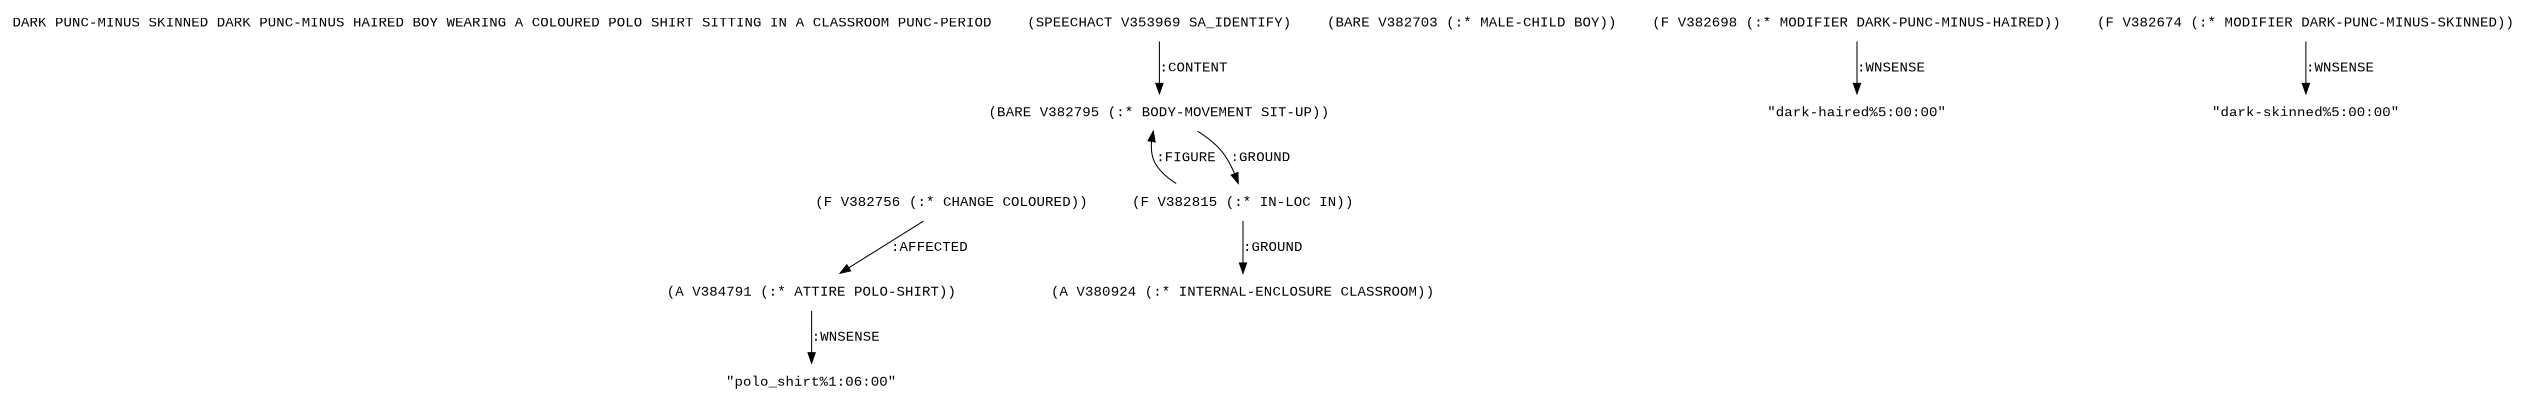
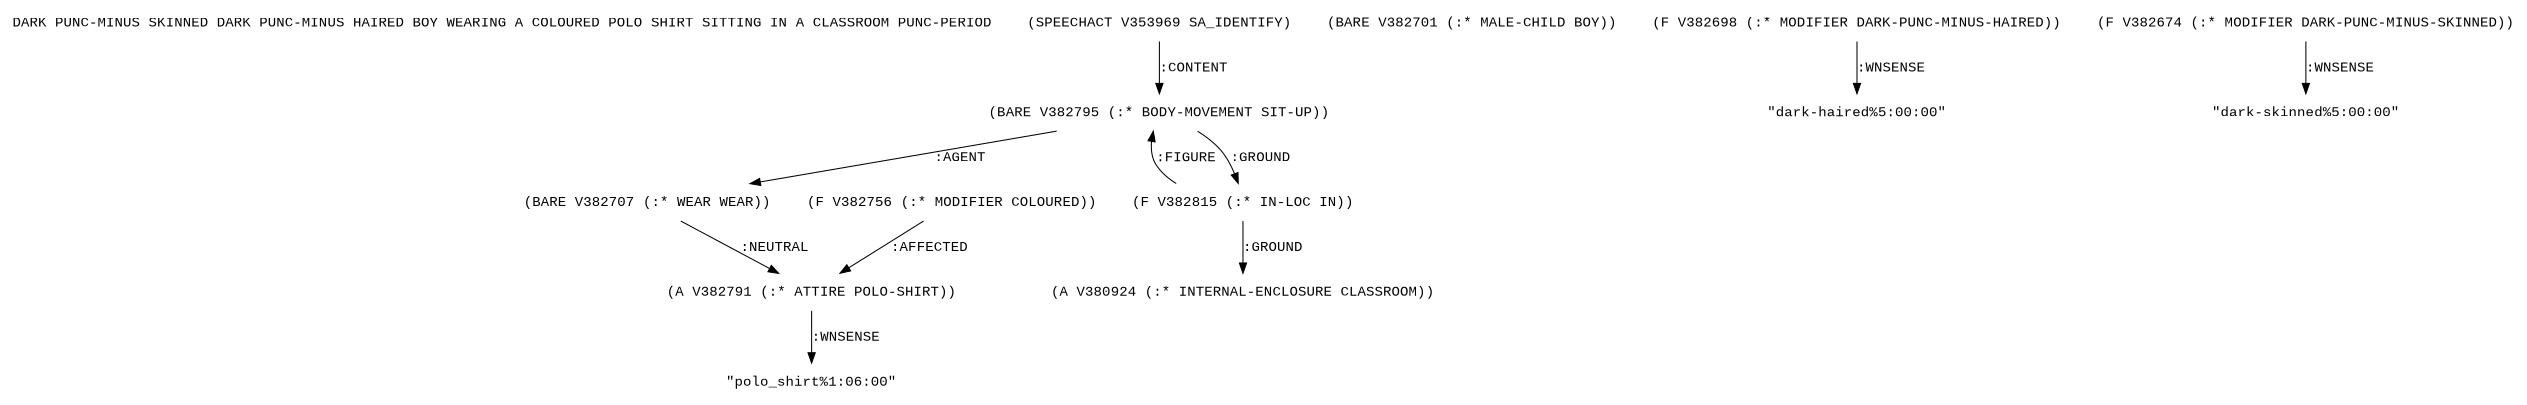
(1472, 23) -> (1472, 23)
none -> (648, 202)
(952, 202) -> (952, 202)
(812, 292) -> (812, 292)
